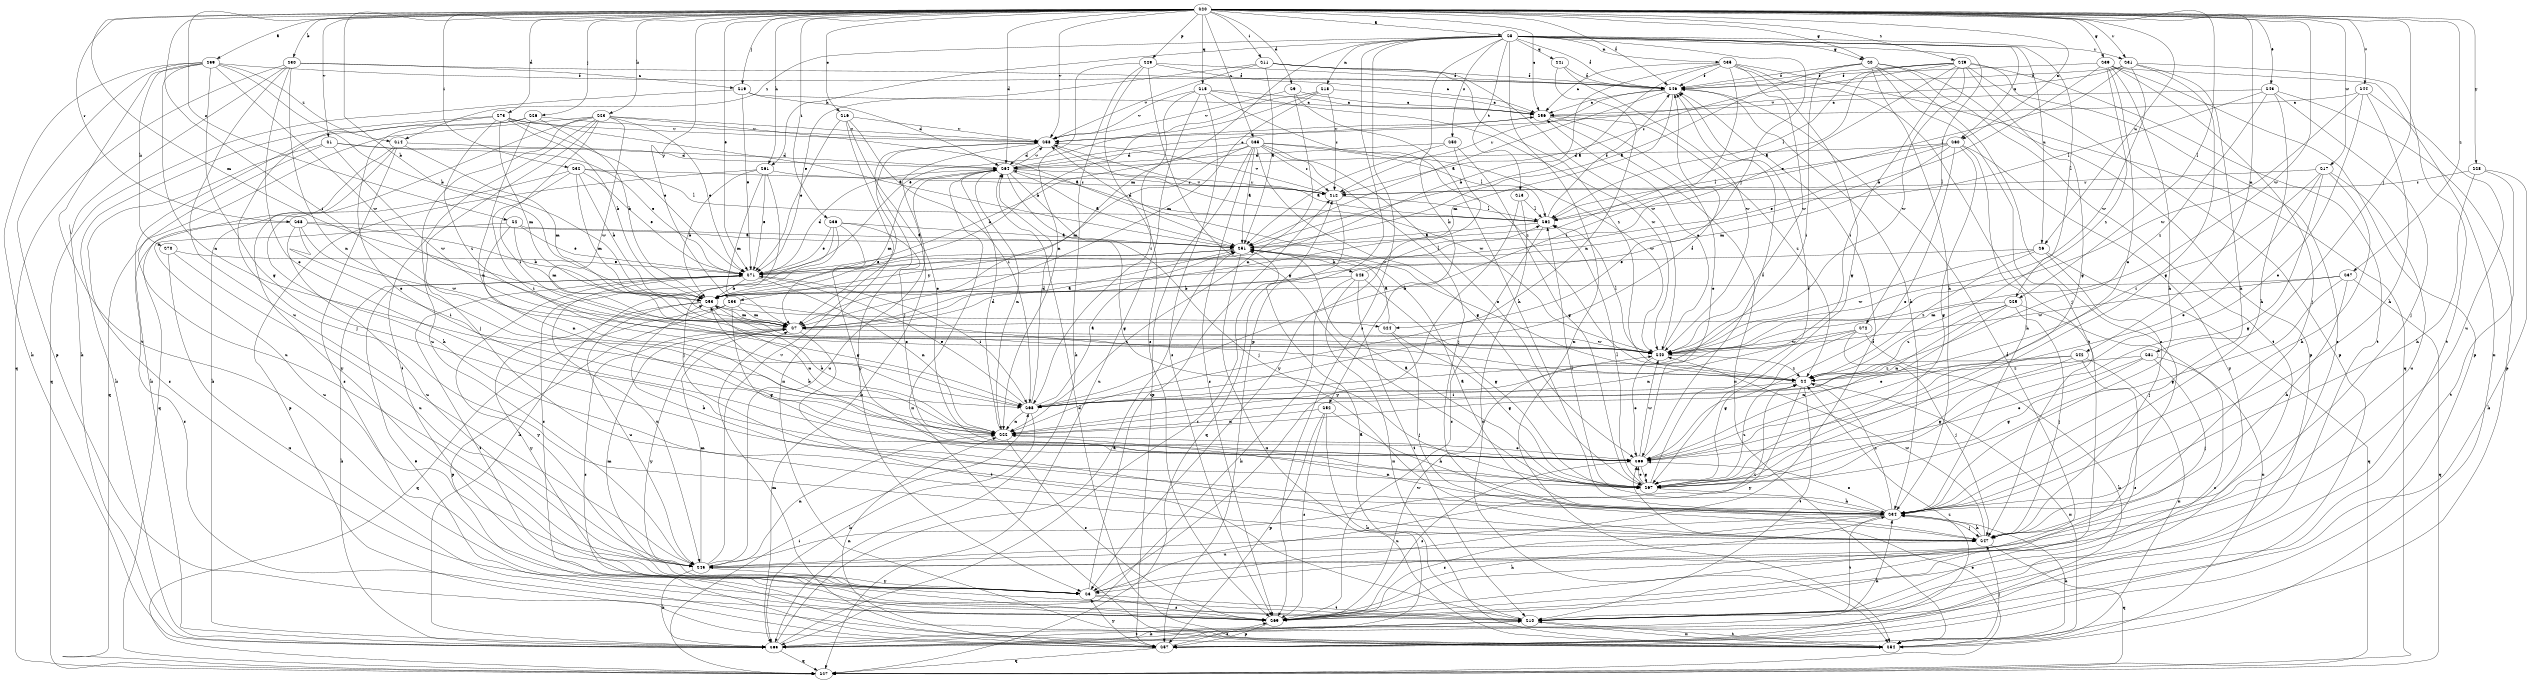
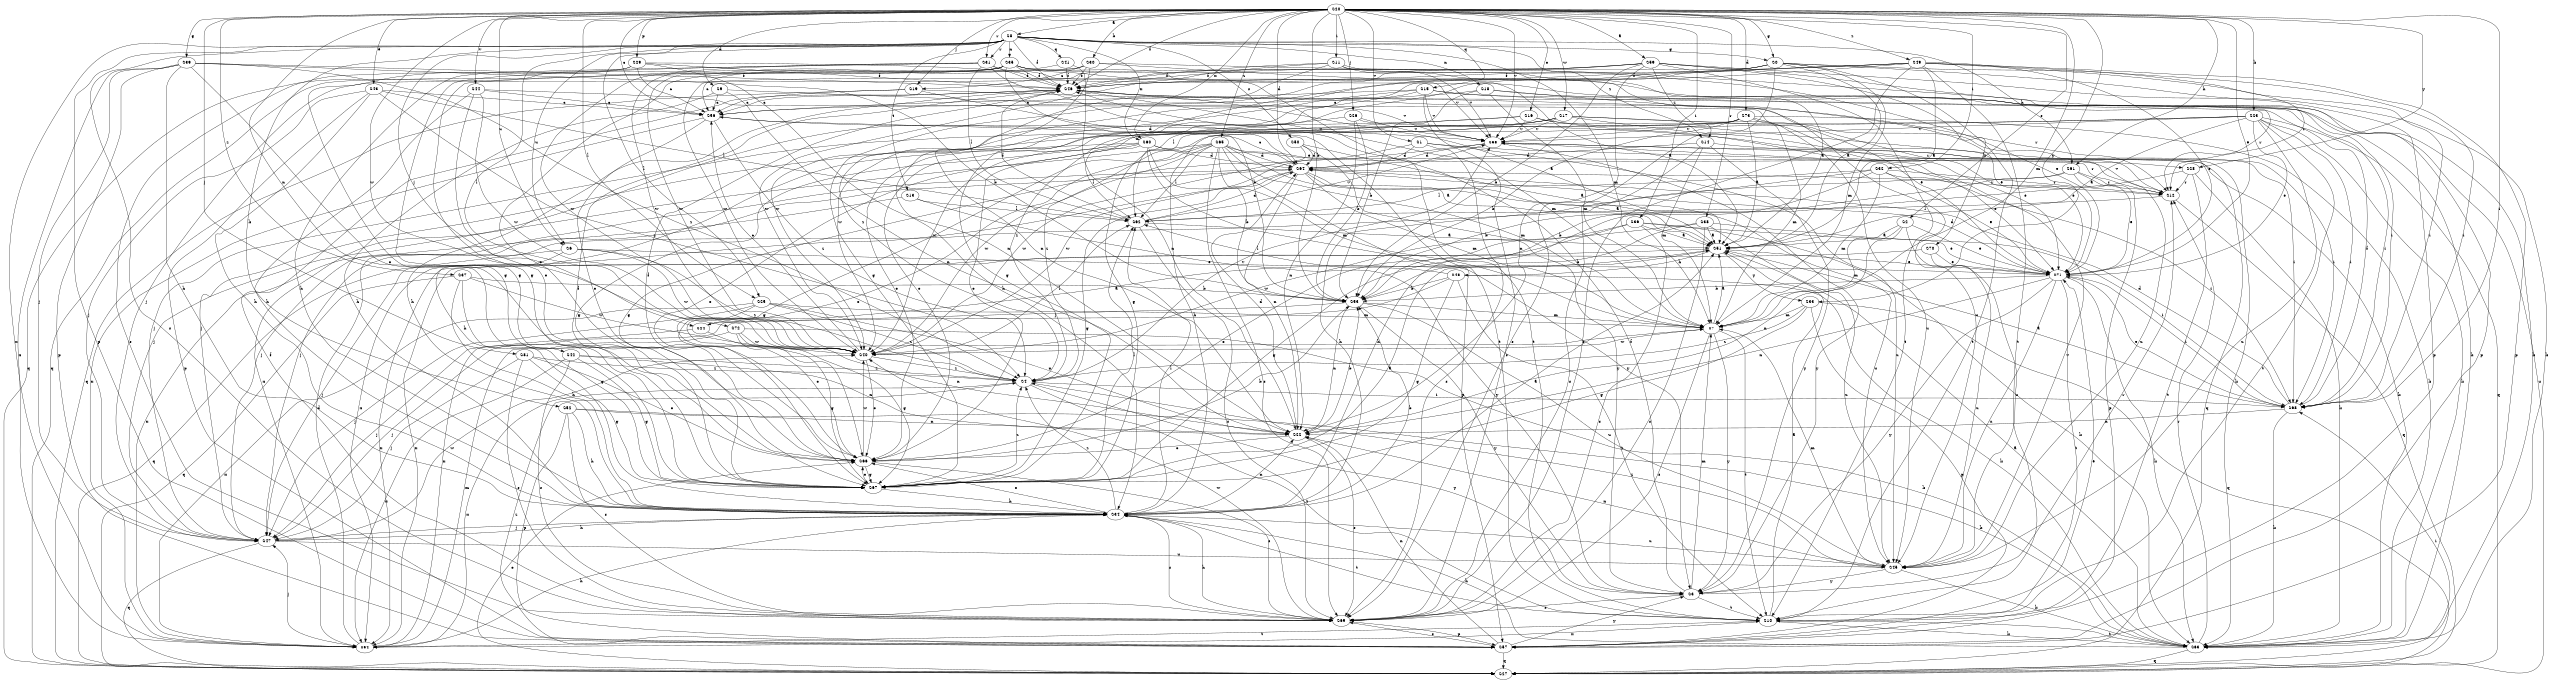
(1030, 158) -> (1530, 129)
(1452, 254) -> (1666, 162)
(730, 269) -> (1848, 191)
